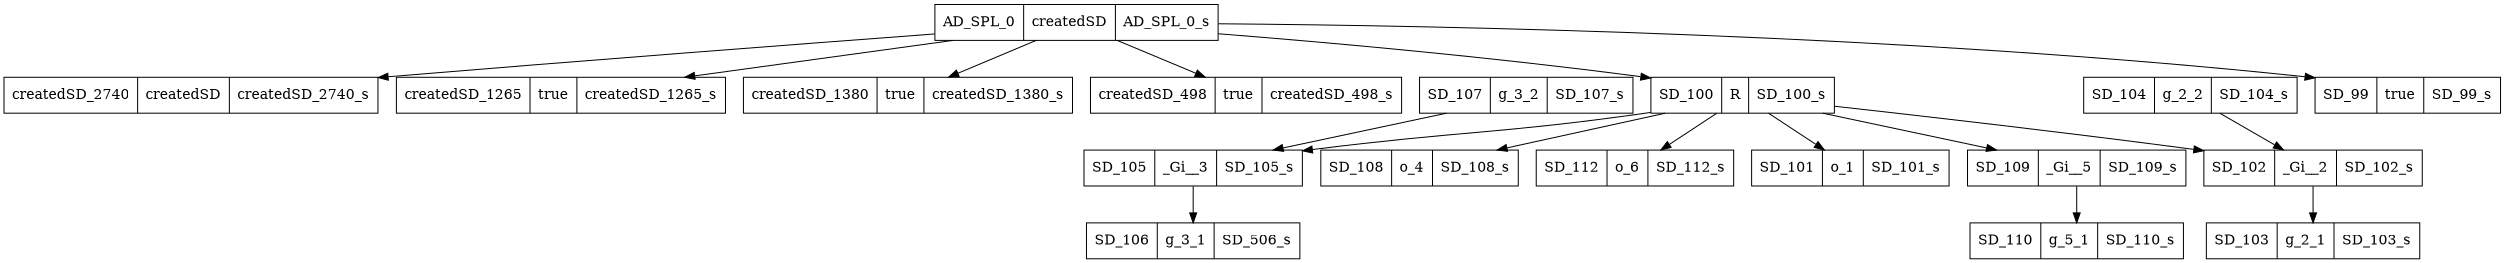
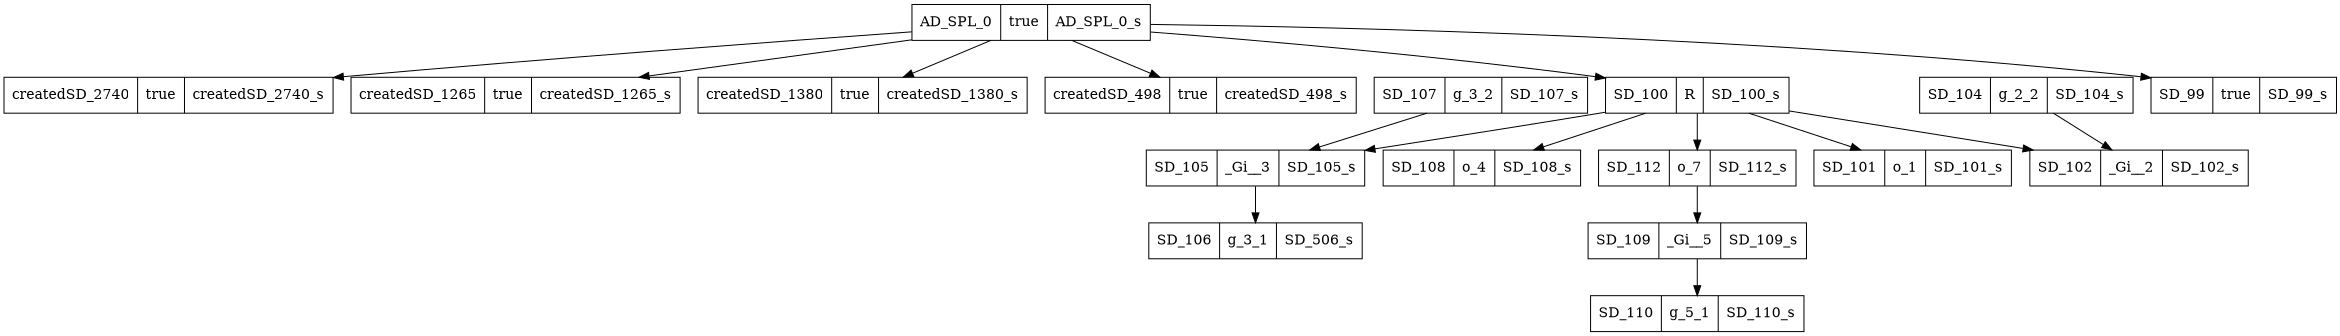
(1070, 22) -> (1024, 22)
(183, 95) -> (161, 95)
(1905, 131) -> (1697, 200)
(1627, 168) -> (1690, 168)
(2313, 241) -> none
